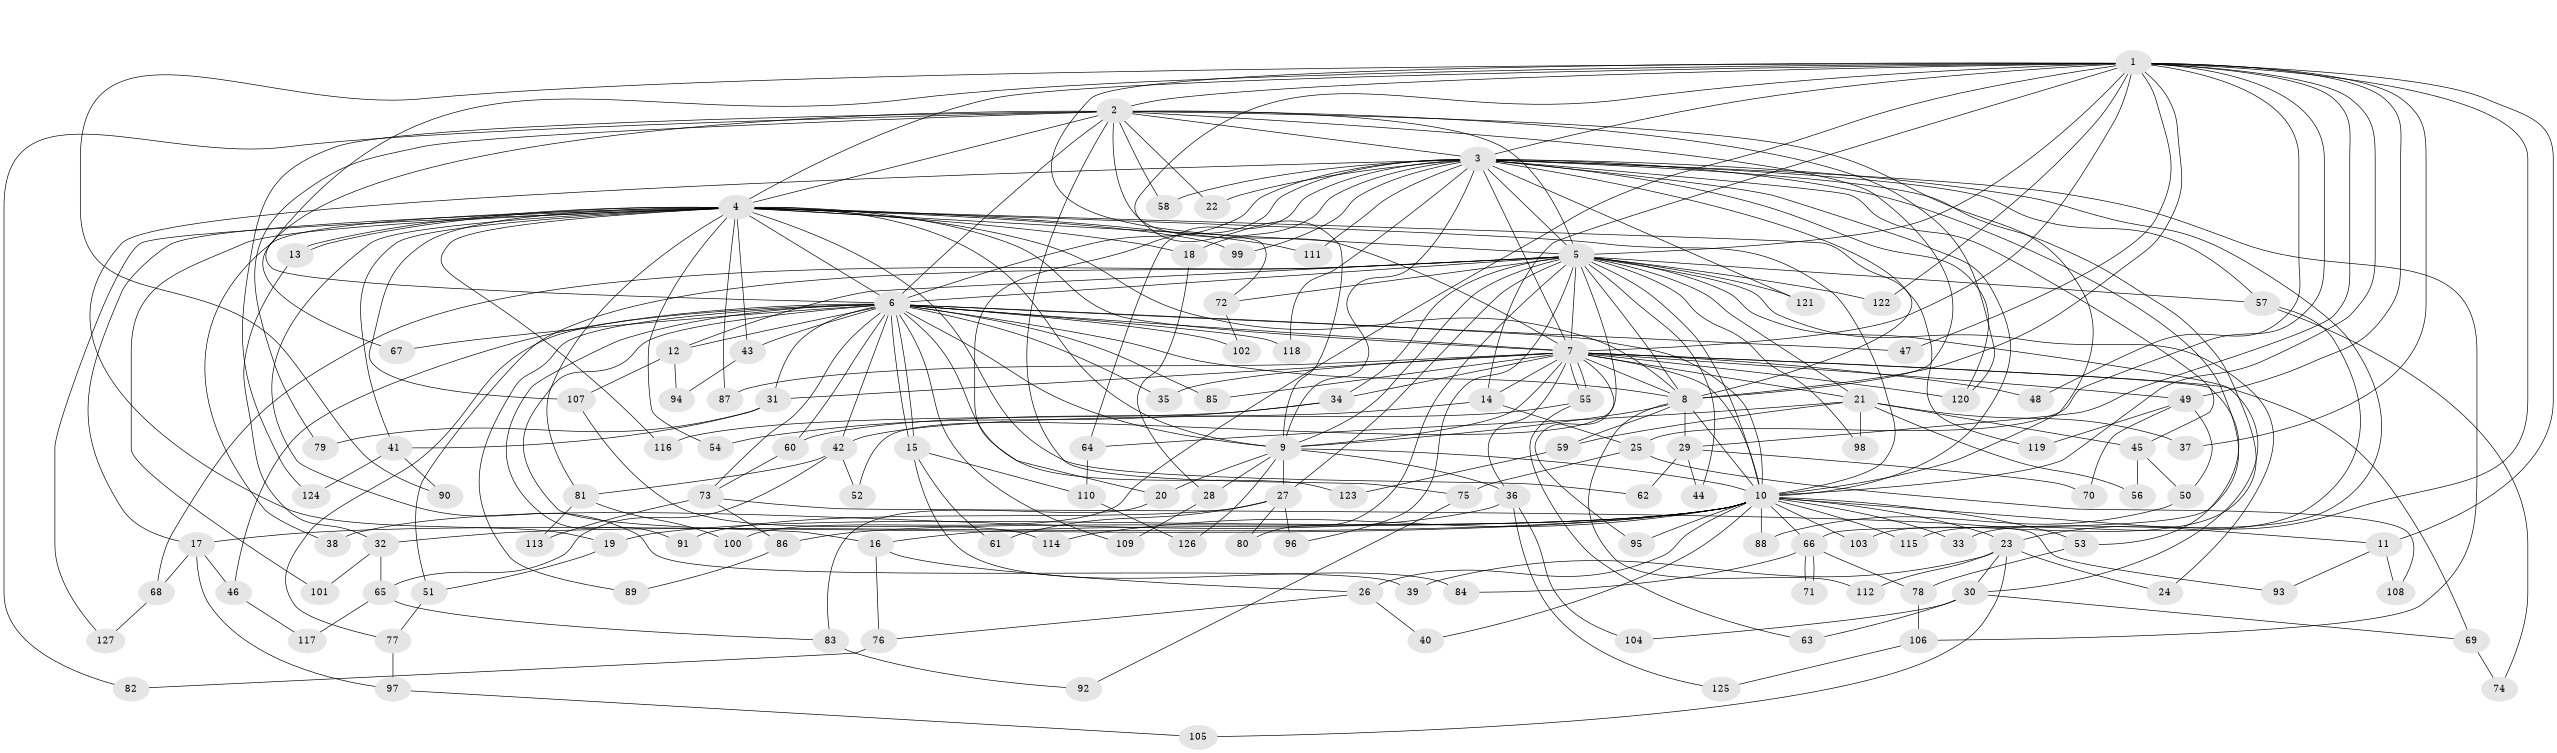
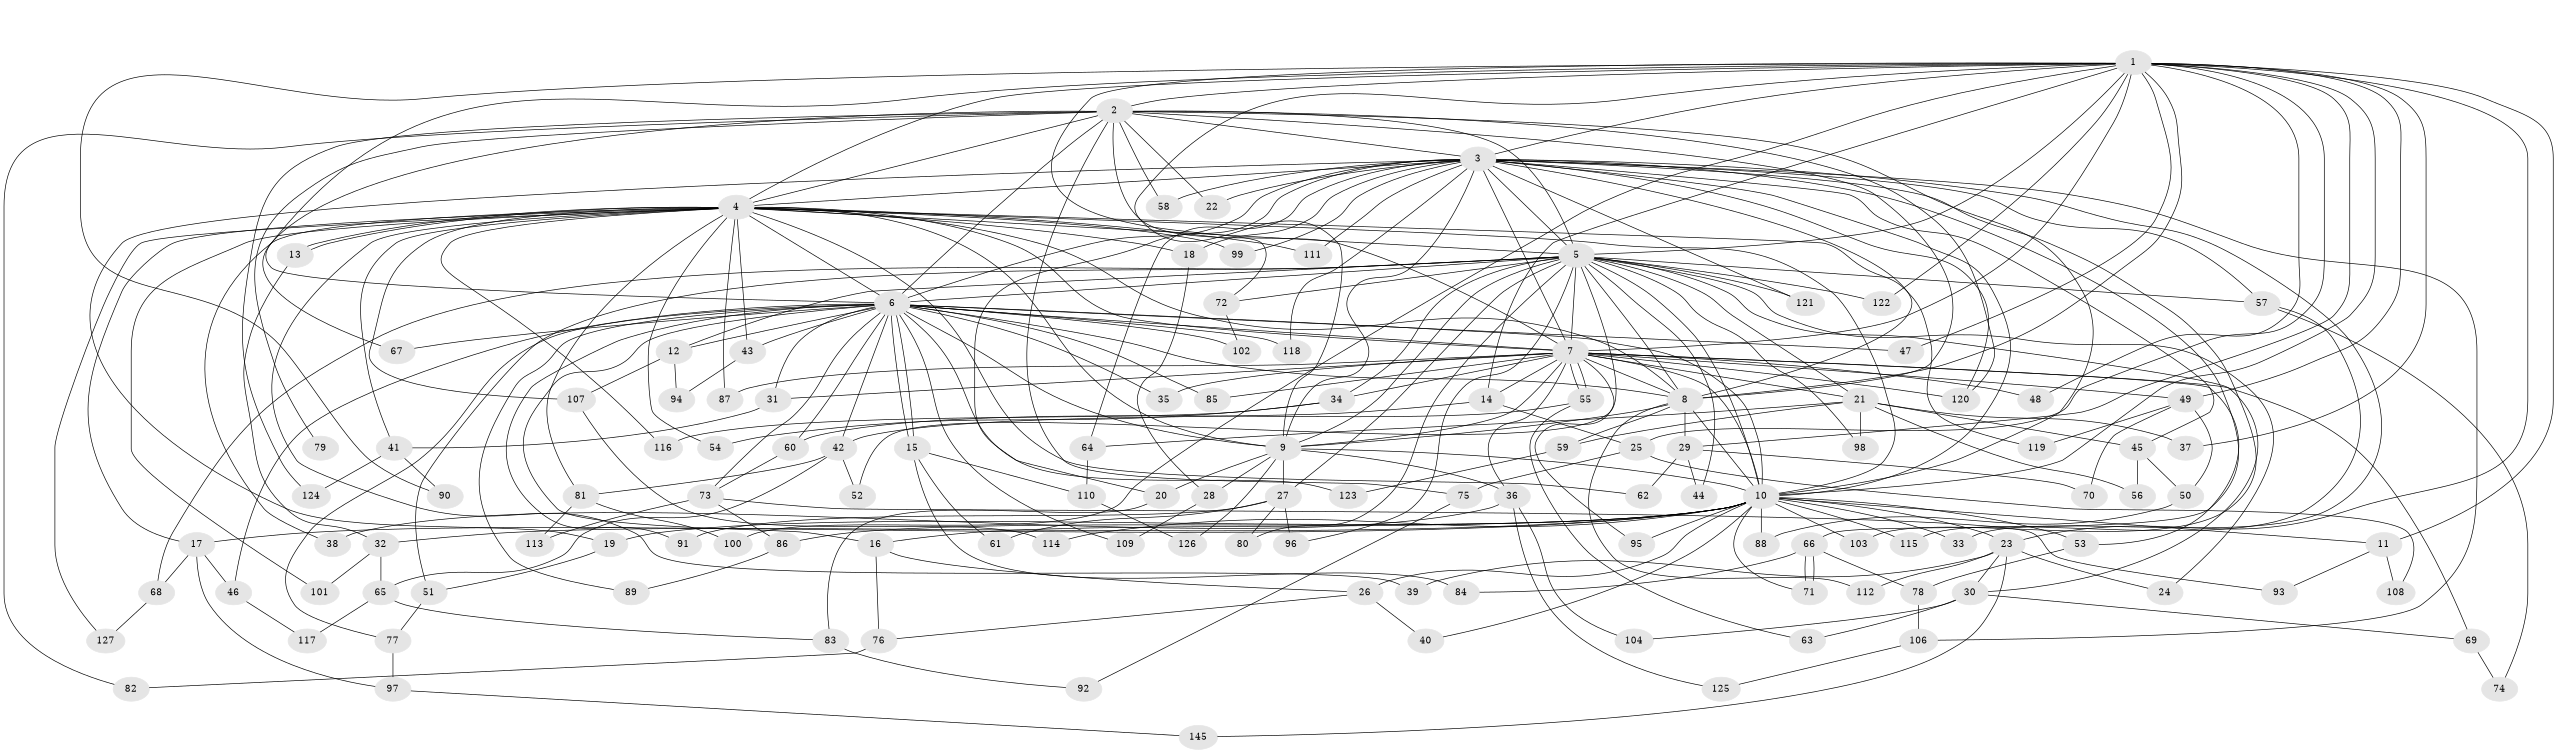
none -> (1107, 183)
(560, 431) -> none
(1787, 522) -> (1740, 561)
(1198, 737) -> (1198, 737)
